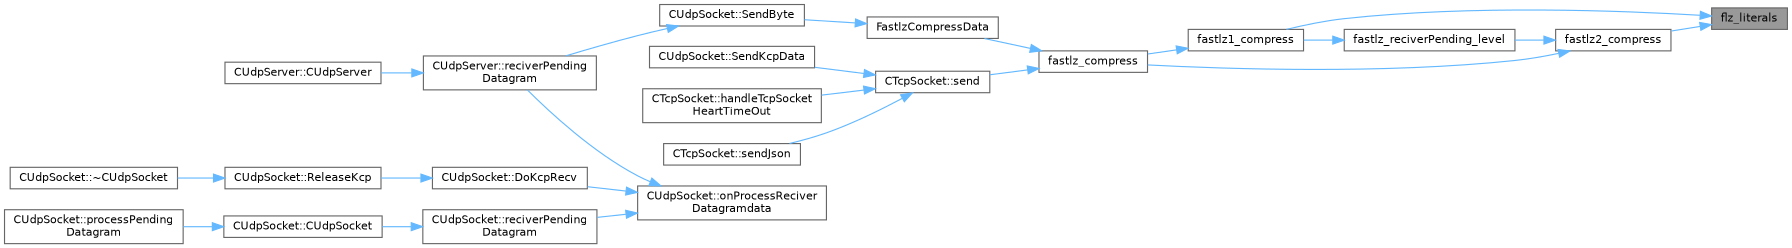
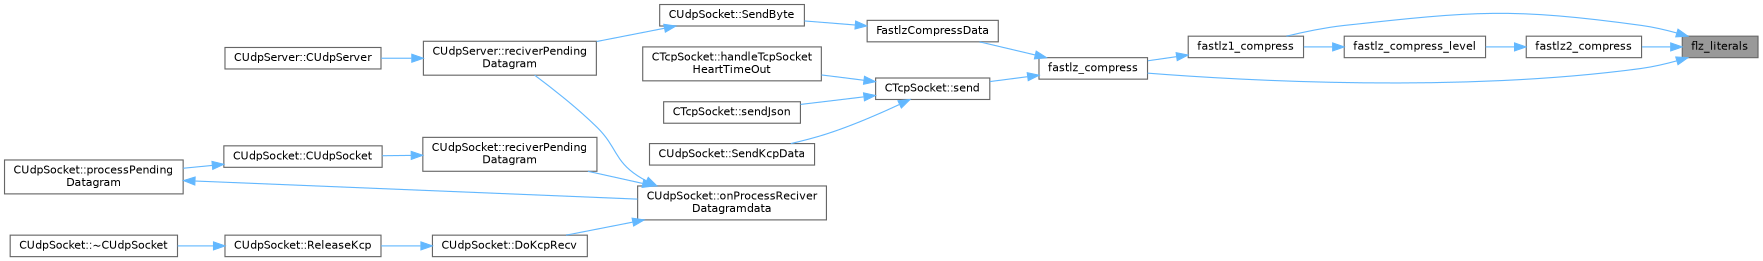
(1430, 40) -> (1415, 47)
(1354, 69) -> (1413, 83)
none -> (416, 190)
